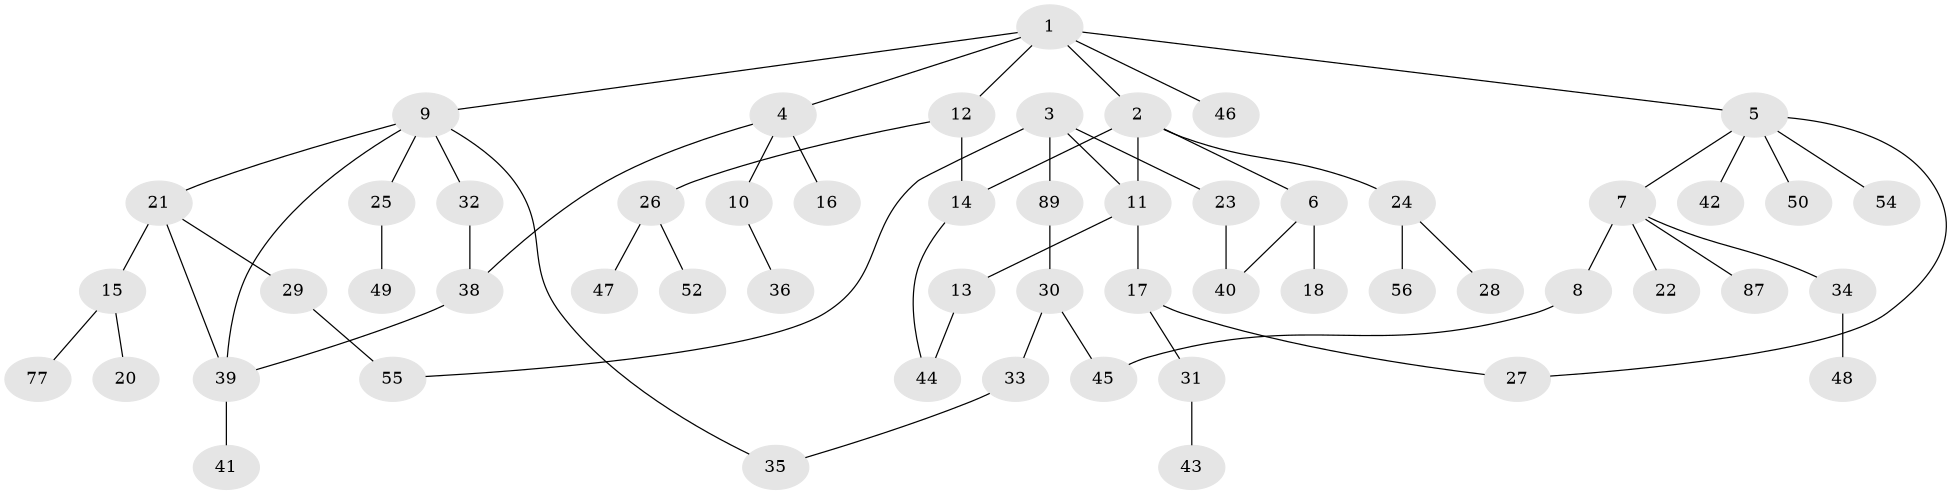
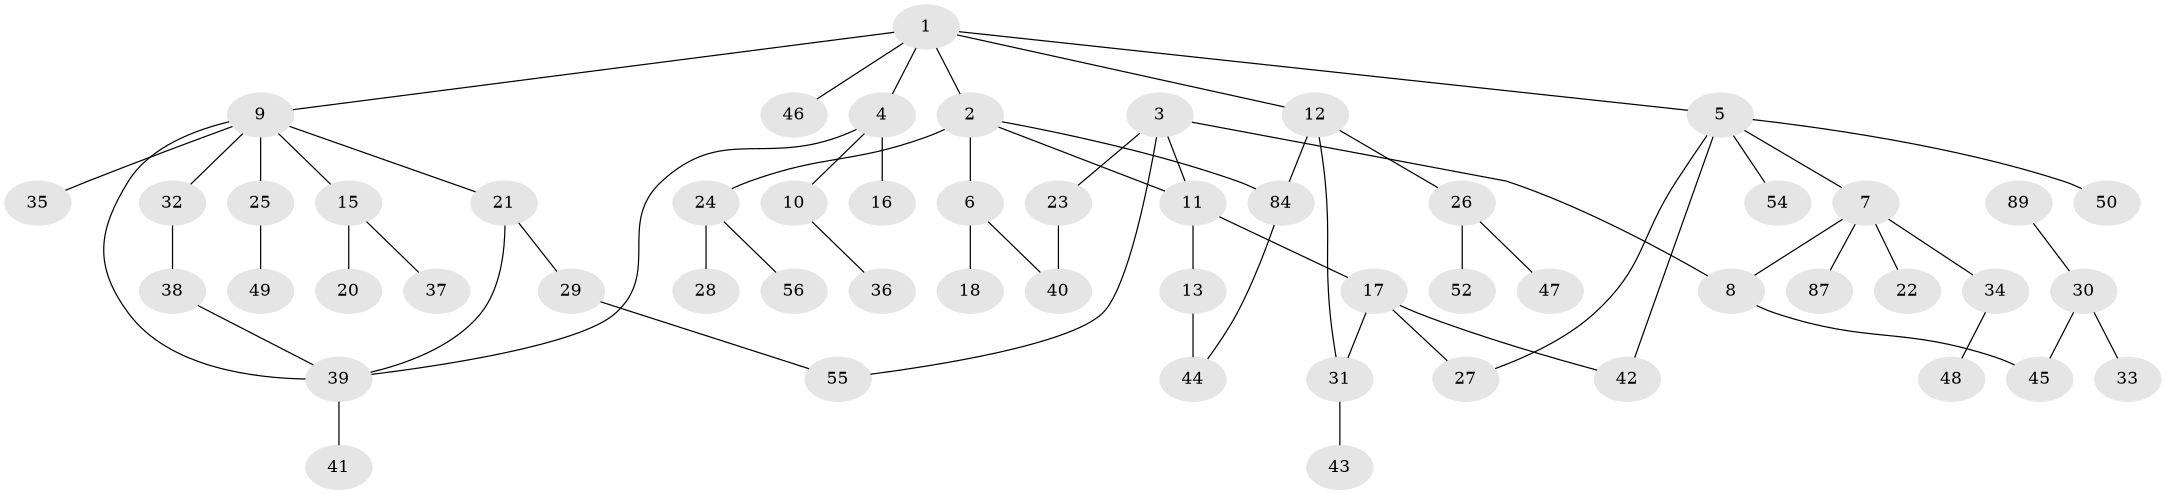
(1050, 150) -> (1459, 172)
(610, 180) -> (637, 271)
(962, 203) -> (1281, 203)
(136, 247) -> (305, 159)
none -> (1328, 247)
none -> (1497, 341)
(38, 379) -> (437, 291)
(898, 428) -> none
